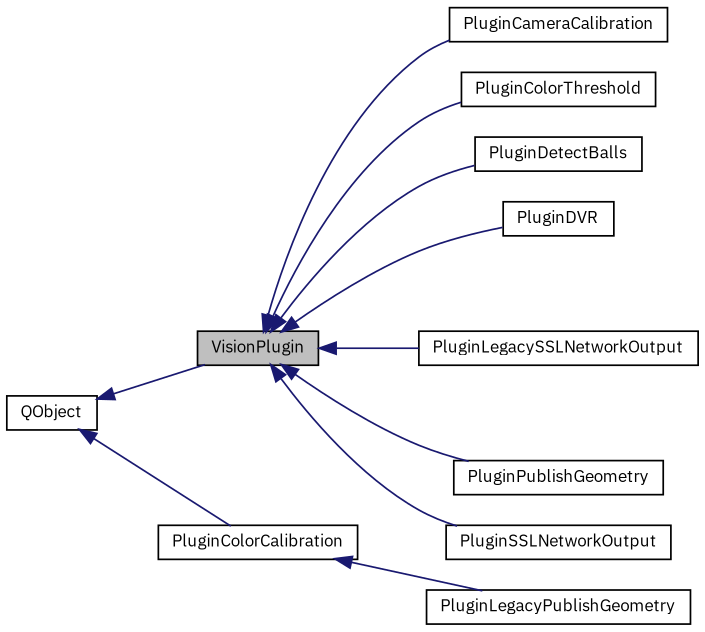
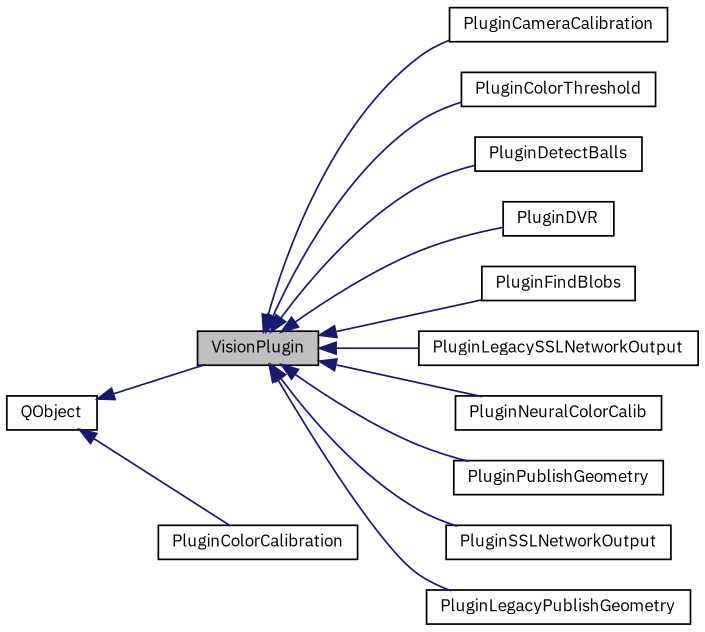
none -> (559, 284)
none -> (559, 413)
(417, 577) -> (352, 497)
